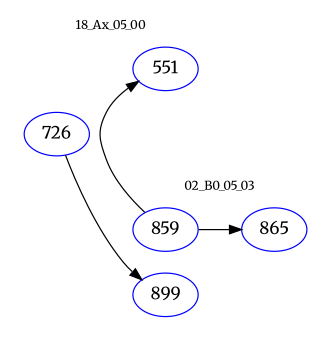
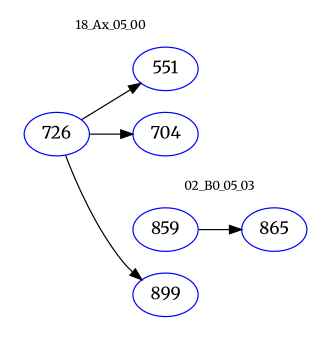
none -> (166, 134)
(104, 152) -> (106, 105)
